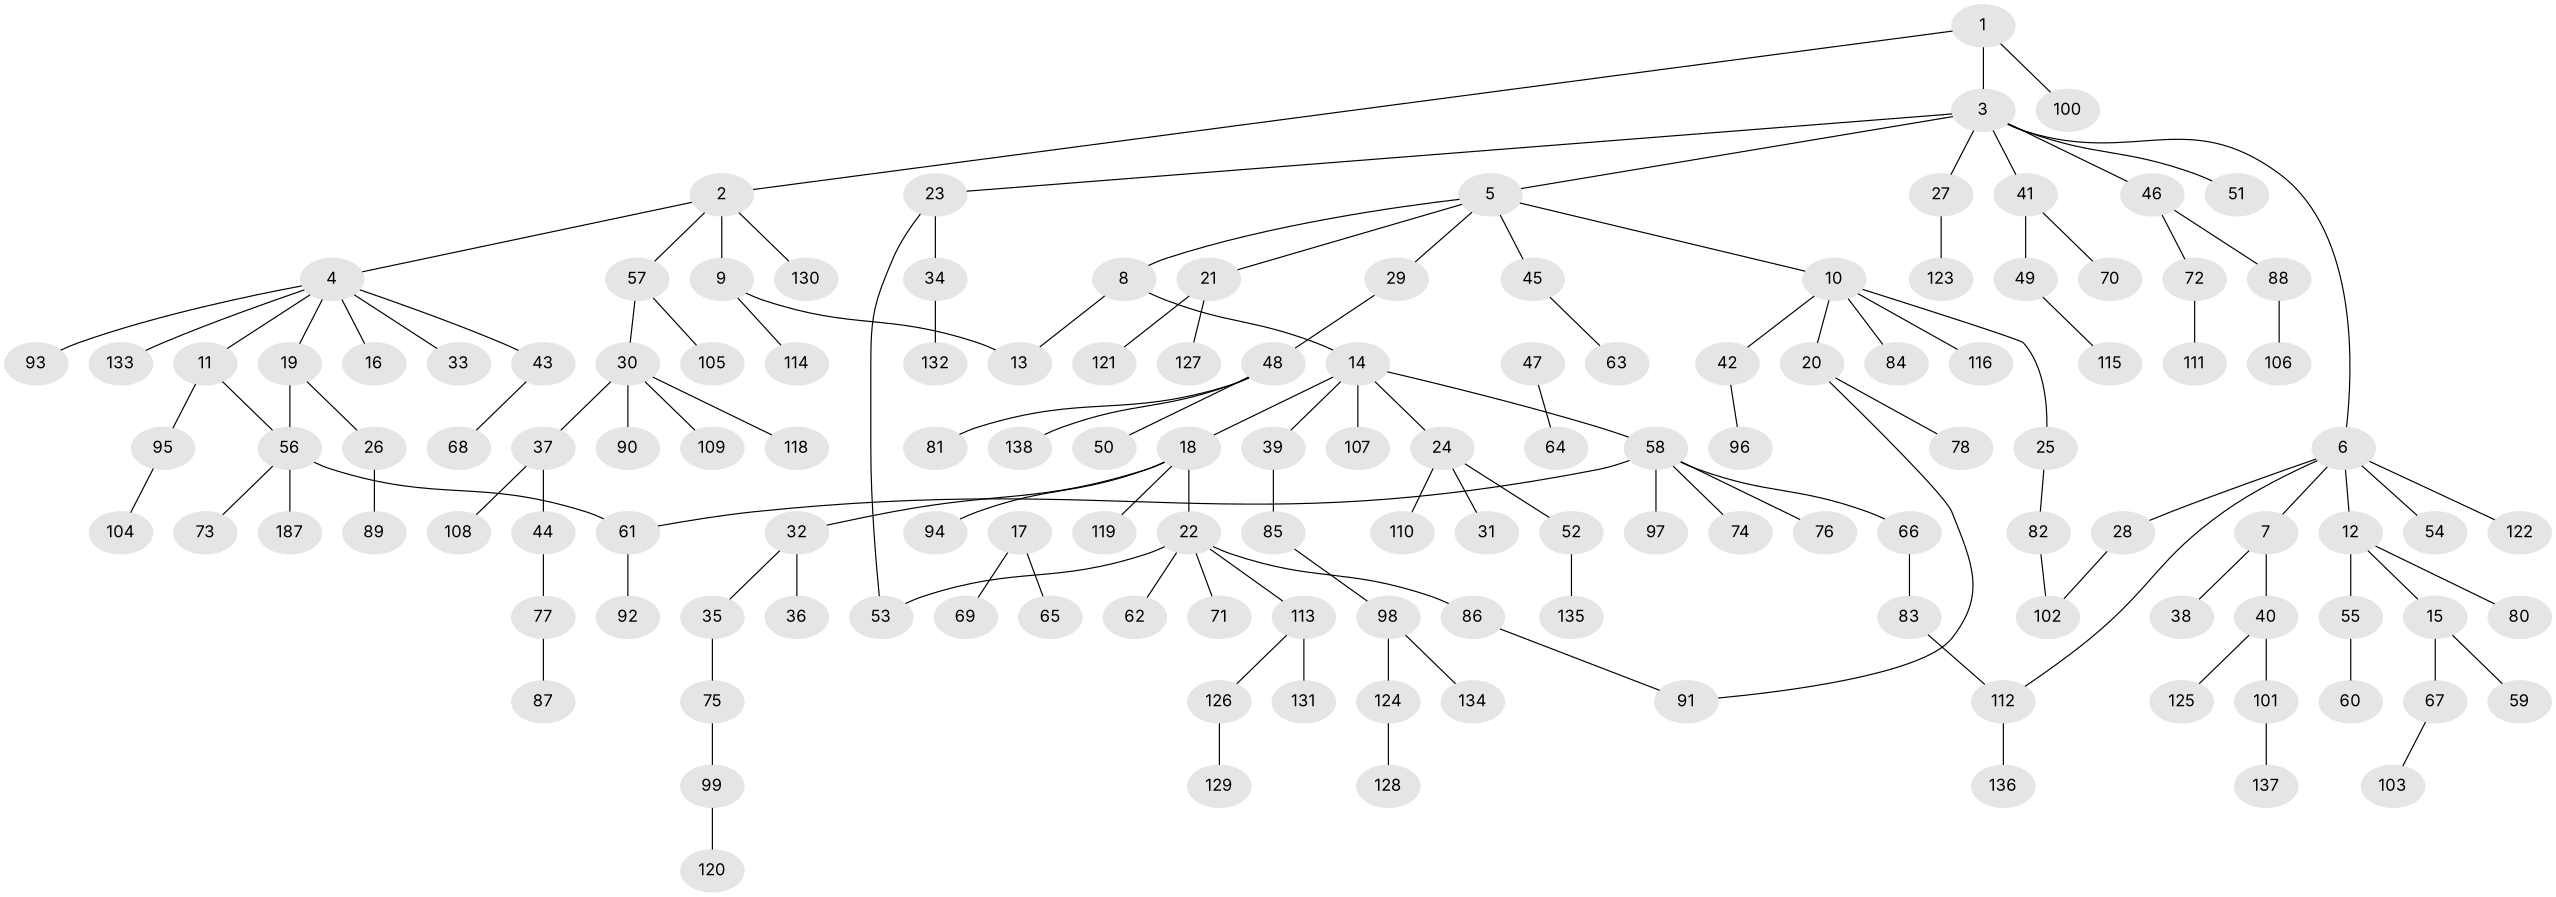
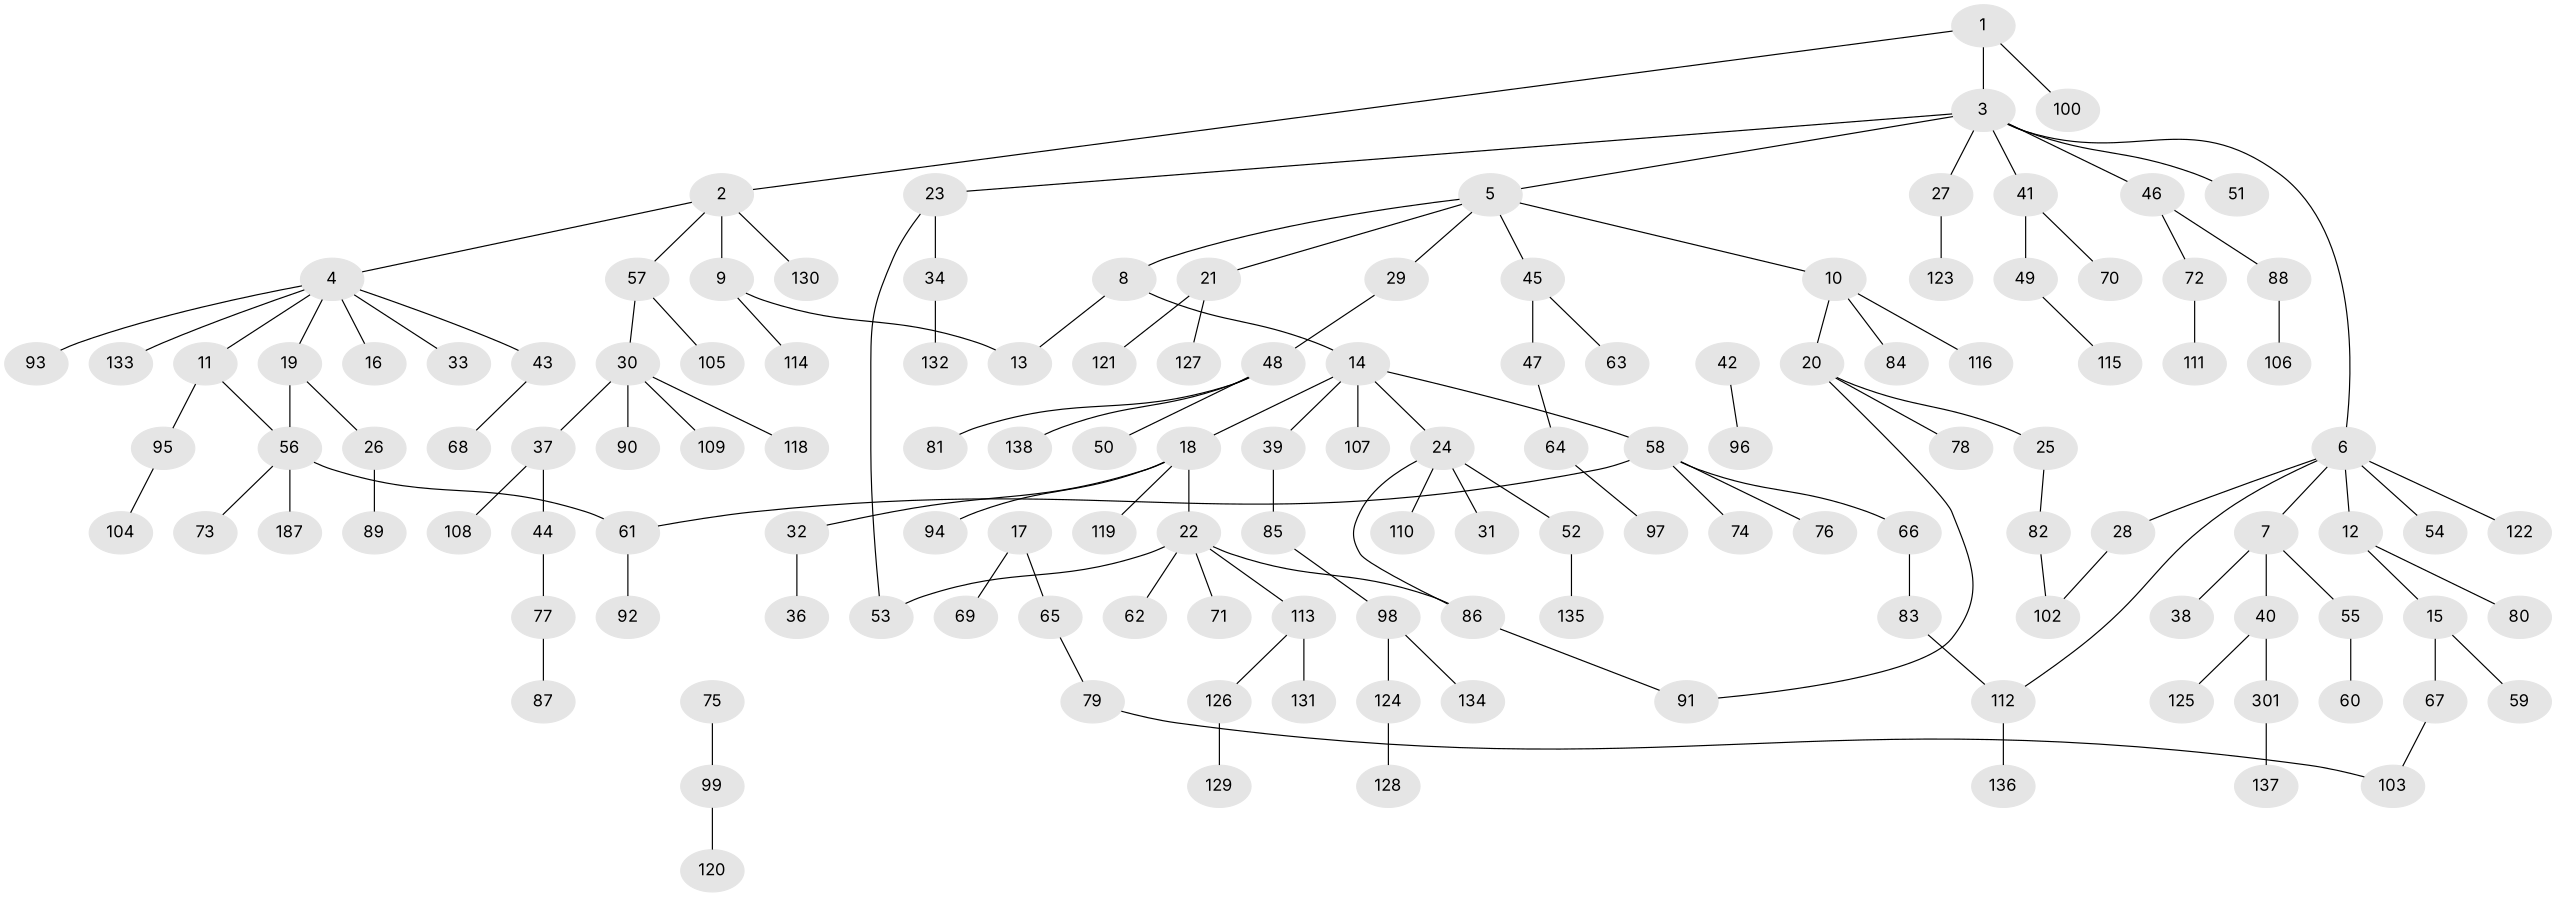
none -> (1533, 322)
(1781, 322) -> none
(1986, 329) -> (1929, 406)
(1656, 491) -> (1606, 491)
none -> (1356, 545)
(2351, 575) -> (2308, 575)
(712, 617) -> none
none -> (1093, 702)
(2266, 702) -> (2266, 702)
